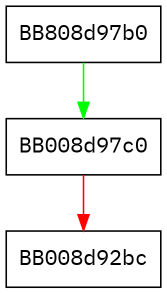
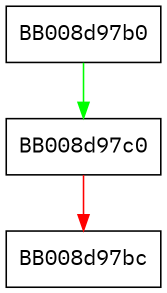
(84, 34) -> (84, 34)
(84, 259) -> (84, 259)
